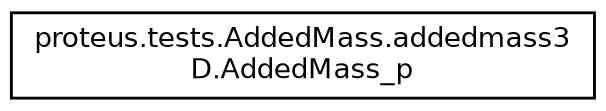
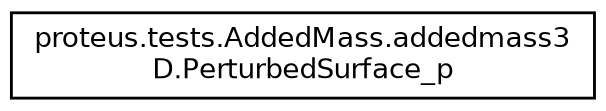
(303, 55) -> (303, 55)
